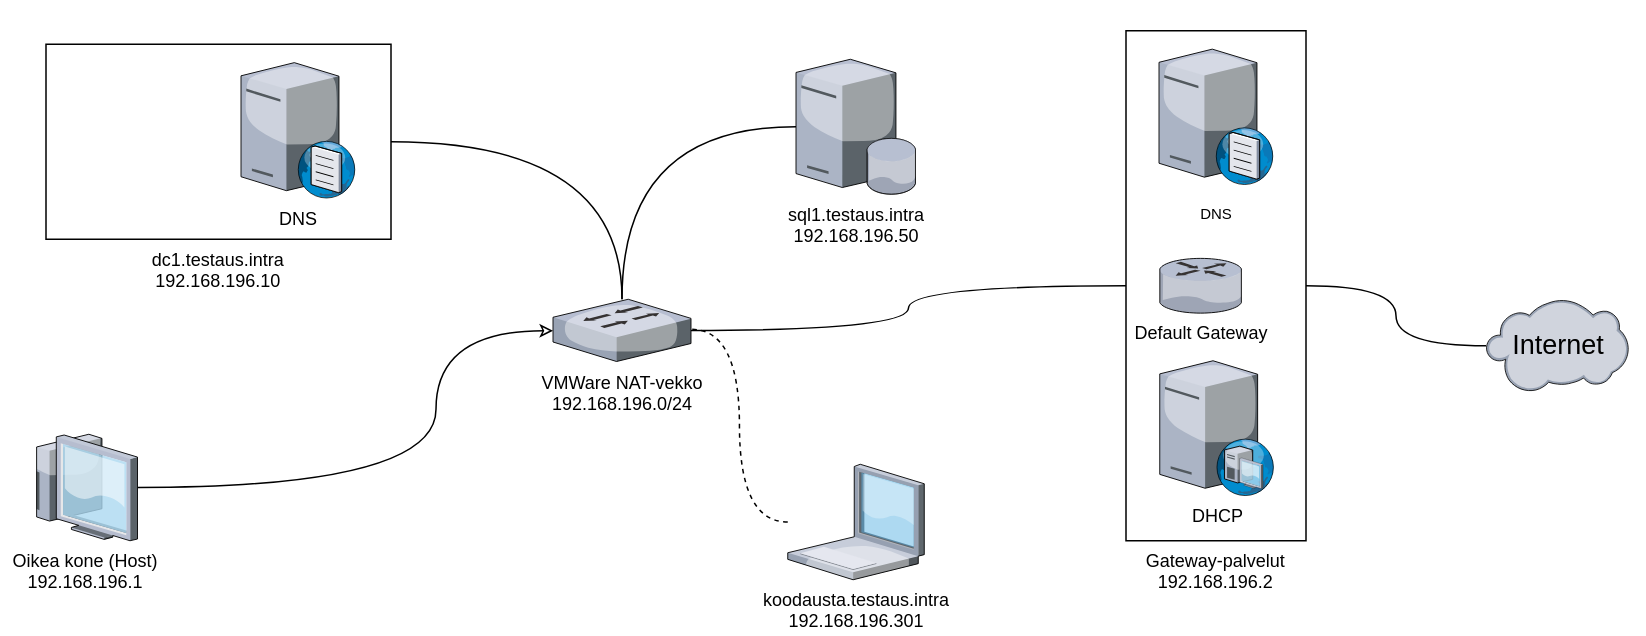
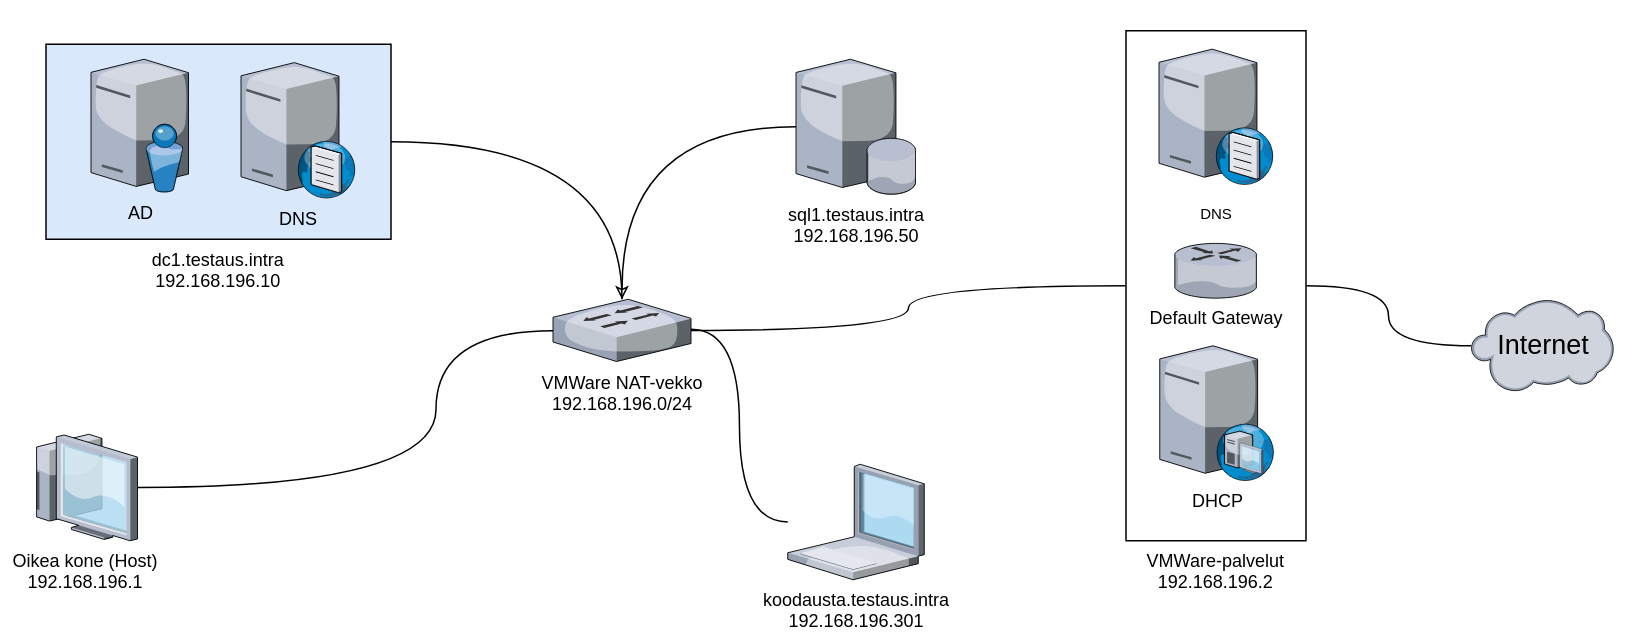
none -> (140, 126)
(218, 142) -> (218, 142)
(623, 285) -> (623, 273)
(1201, 286) -> (1216, 271)
(541, 331) -> (544, 331)
(1557, 346) -> (1542, 346)
(1217, 428) -> (1217, 413)
(739, 431) -> (739, 431)
(1216, 573) -> (1216, 573)
